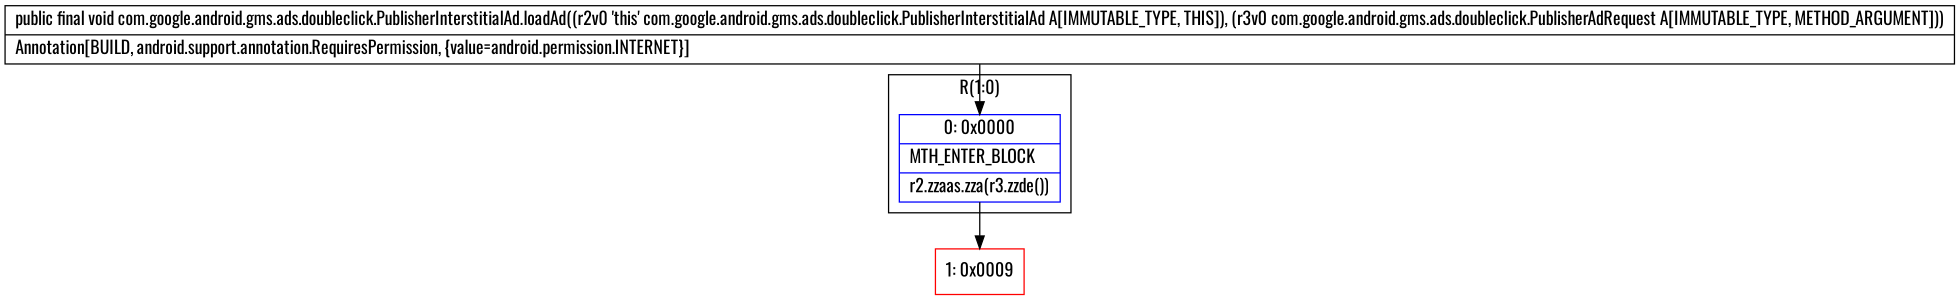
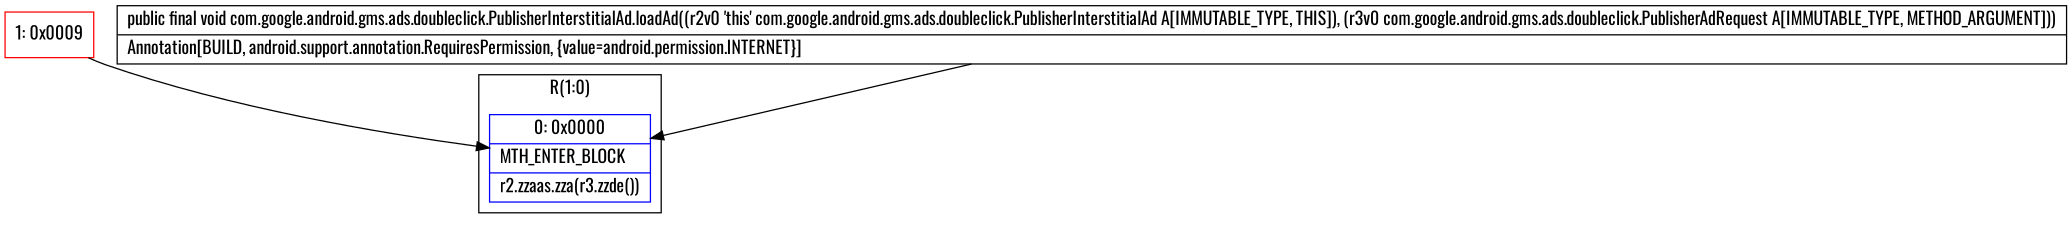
(980, 221) -> (280, 112)
